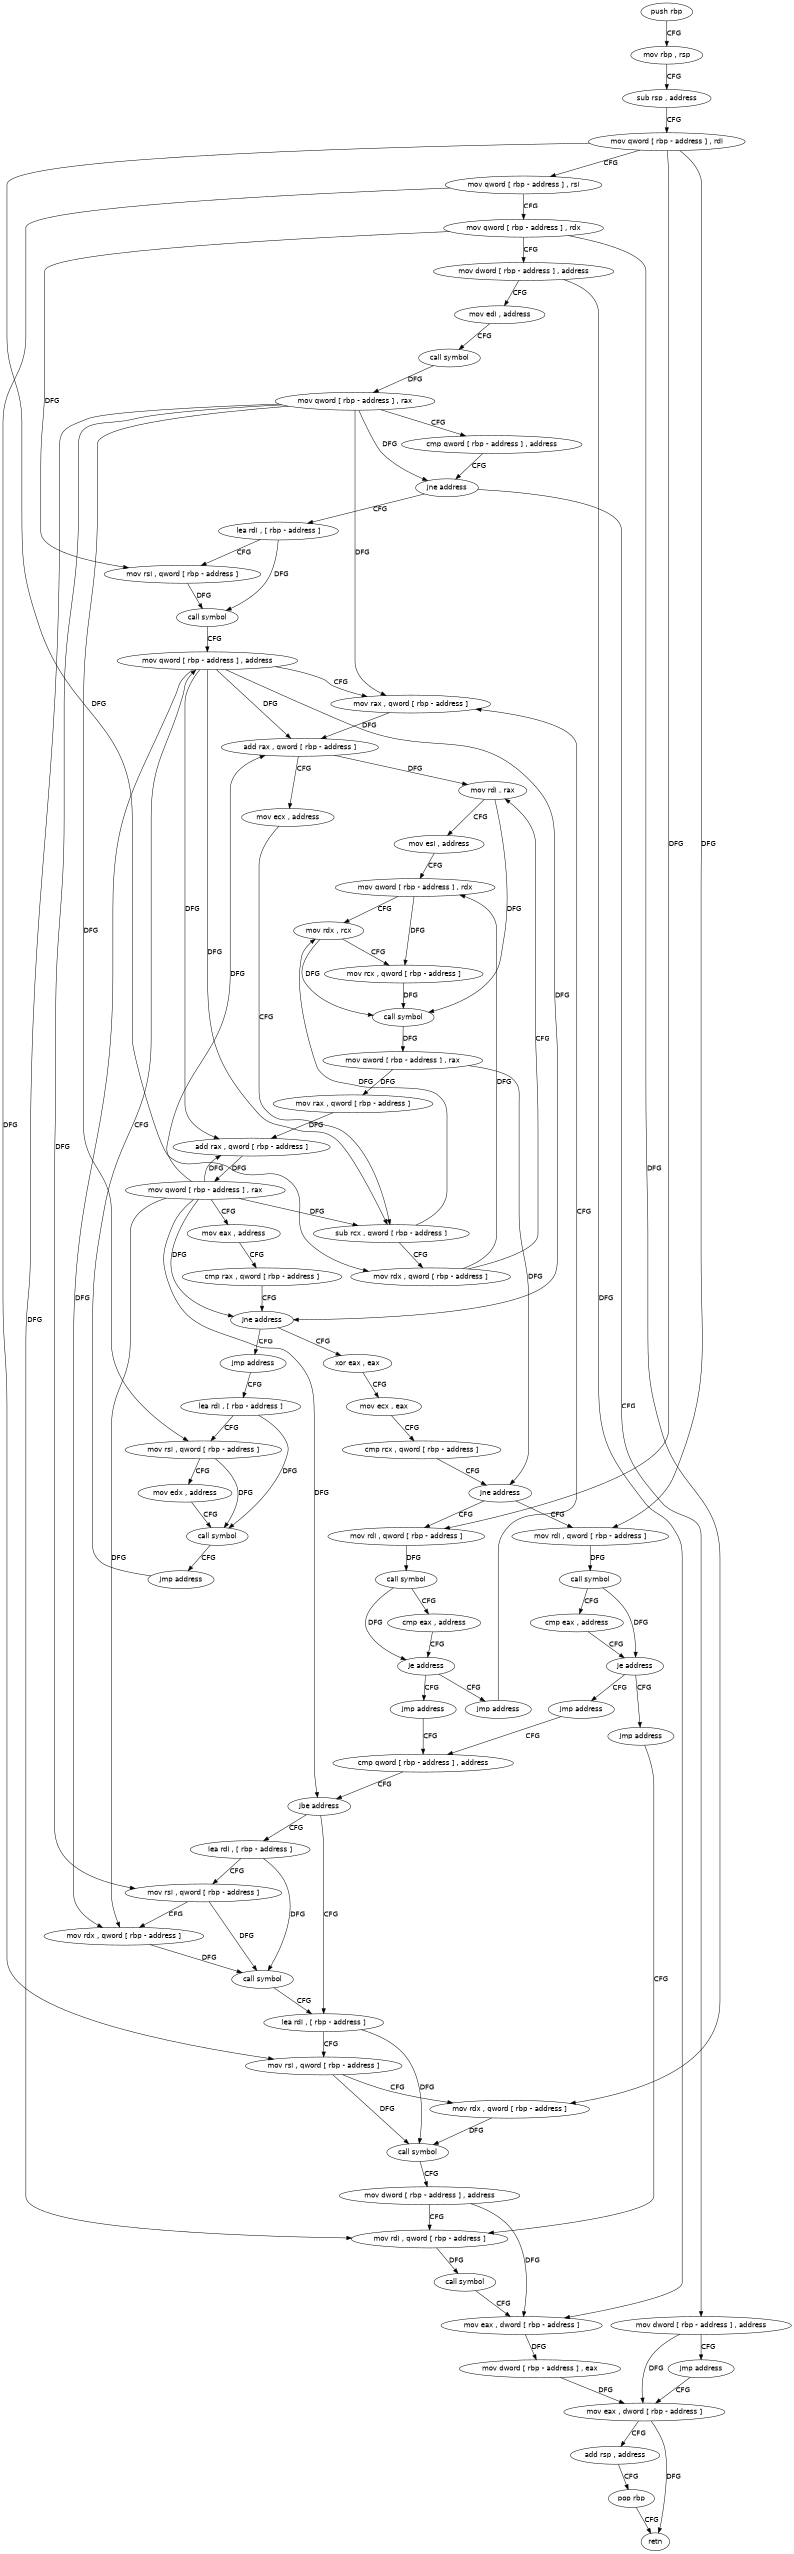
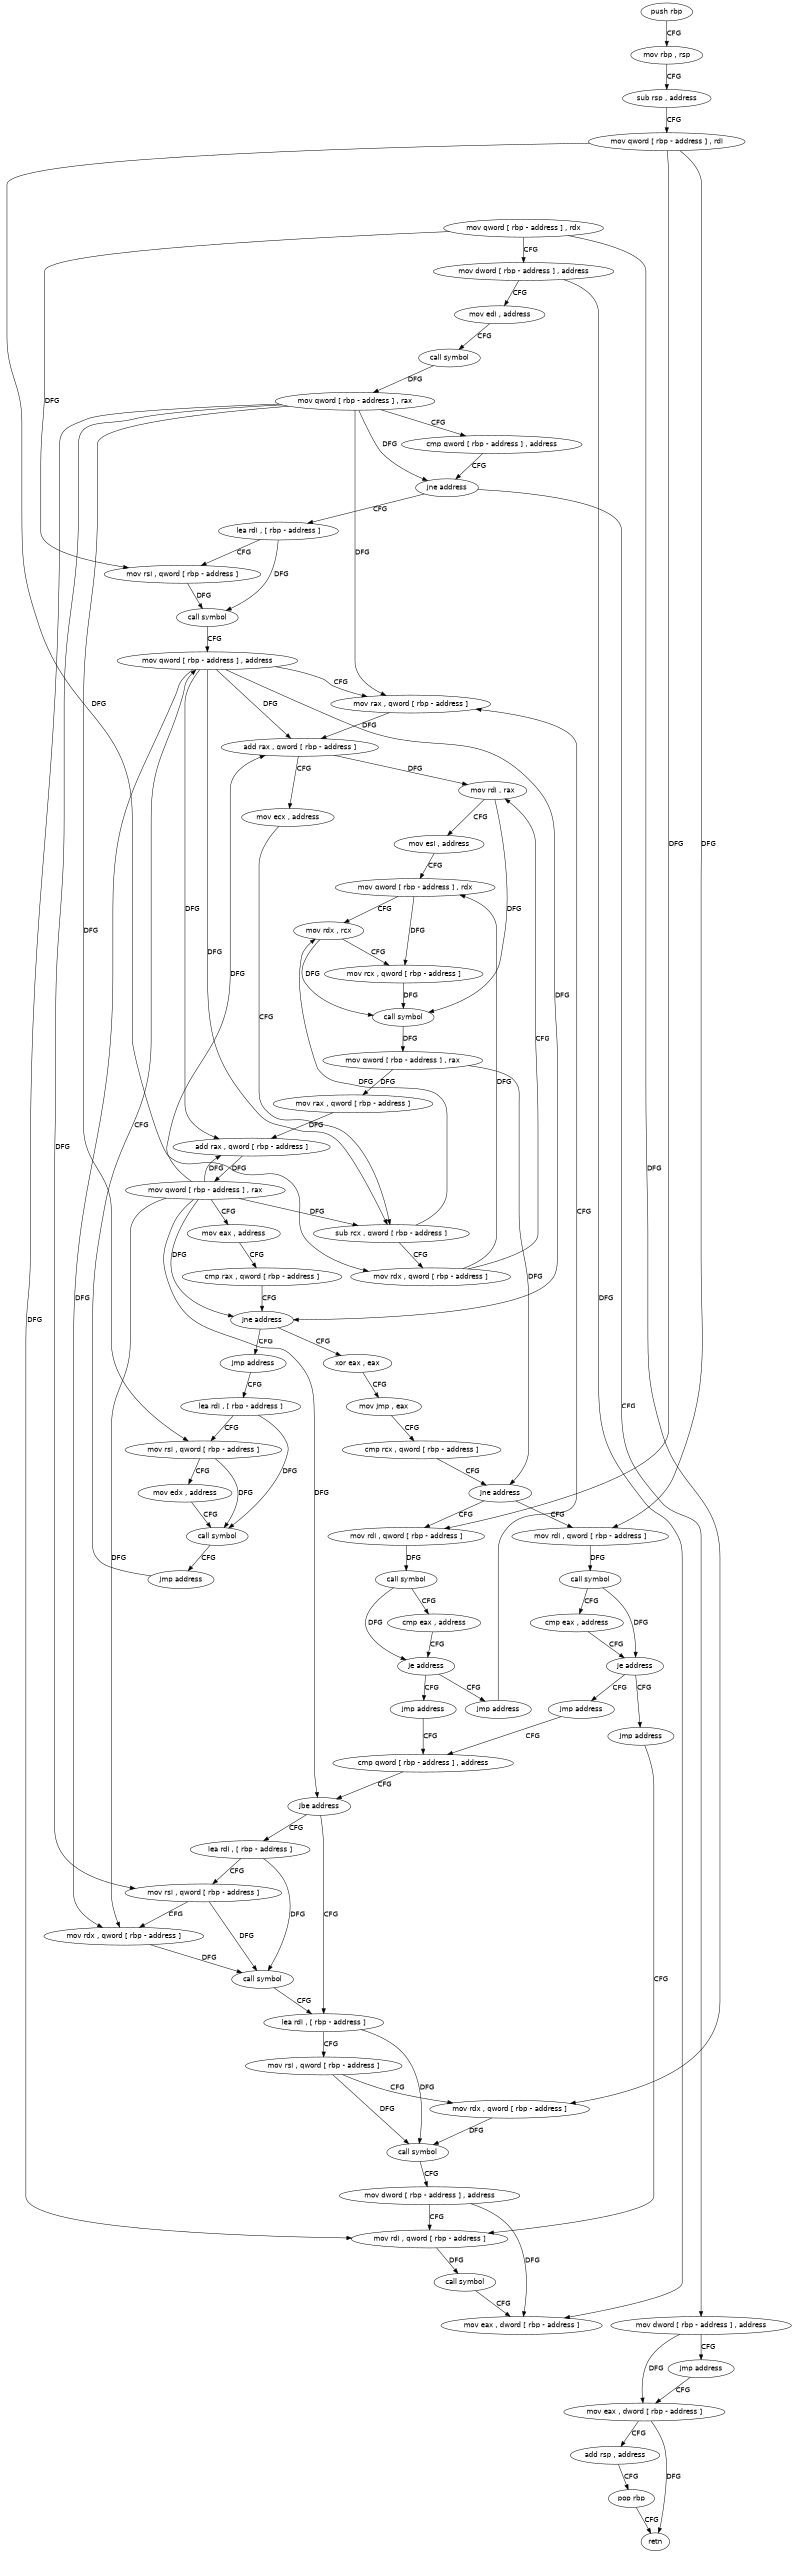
(524, 185) -> none
(384, 1407) -> (384, 1407)
(540, 2369) -> none
